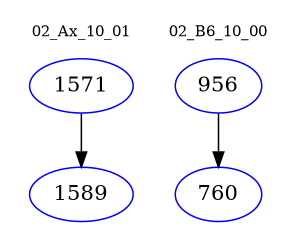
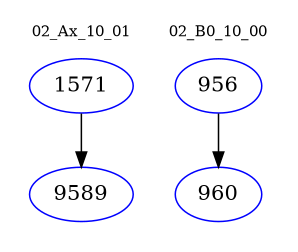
(219, 32) -> (219, 32)
(81, 194) -> (81, 194)
(219, 194) -> (219, 194)
